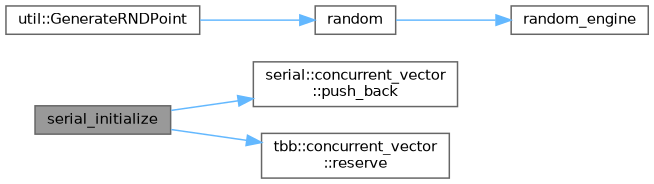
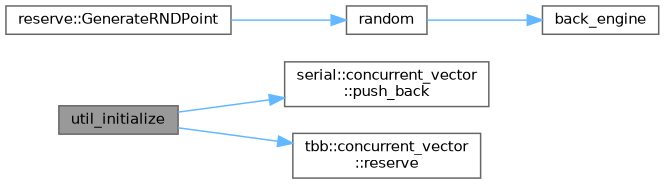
(103, 20) -> (118, 20)
(580, 20) -> (601, 20)
(103, 120) -> (118, 120)
